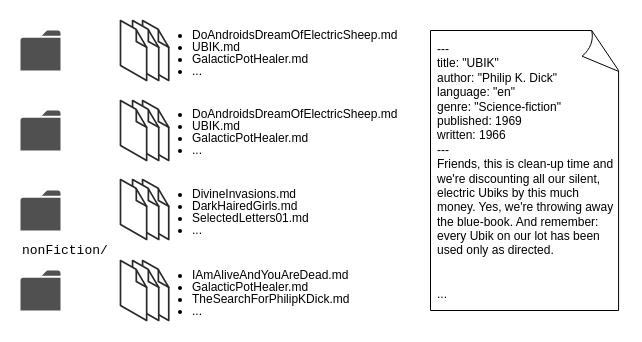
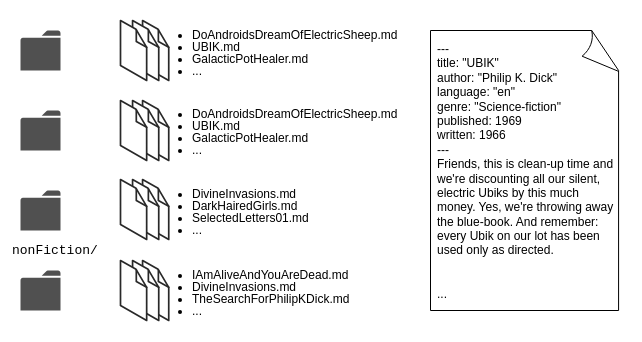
(61, 251) -> (51, 251)
(227, 301) -> (227, 301)
